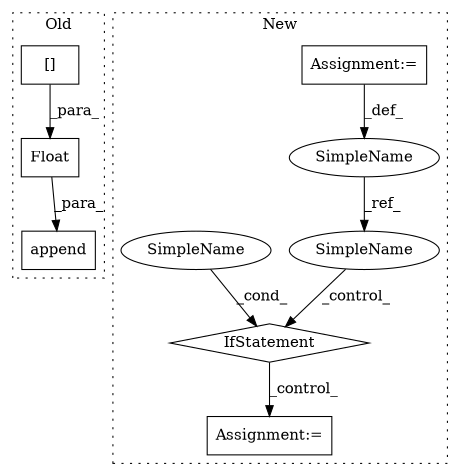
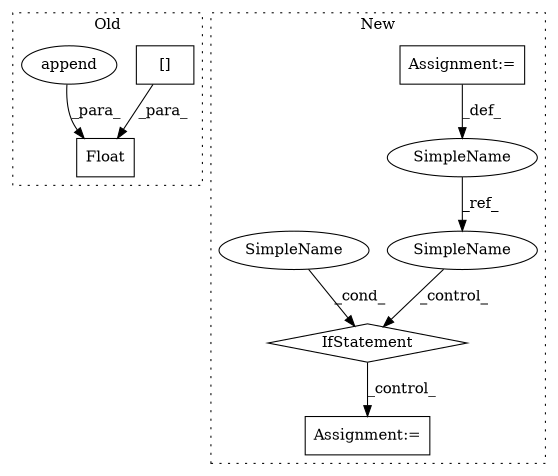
(54, 199) -> (68, 108)
(59, 250) -> (69, 65)
